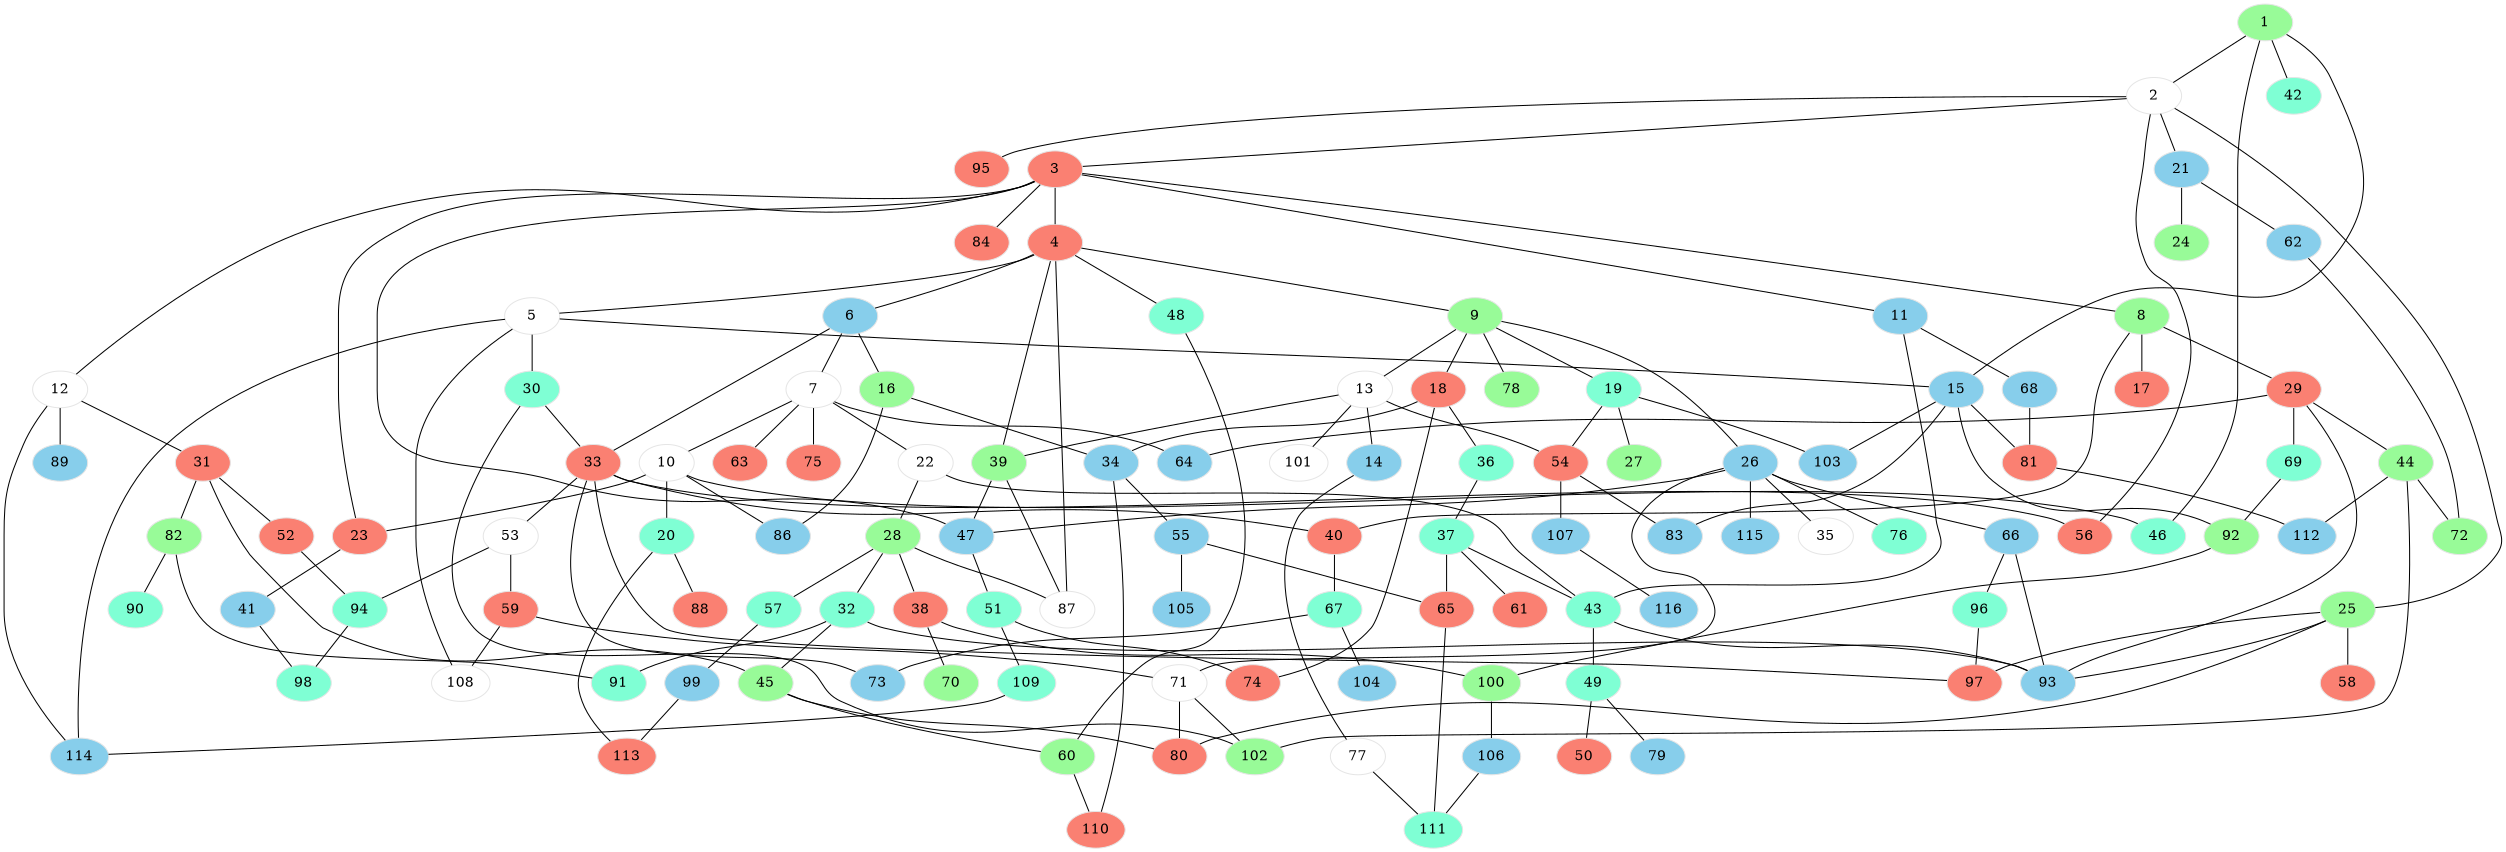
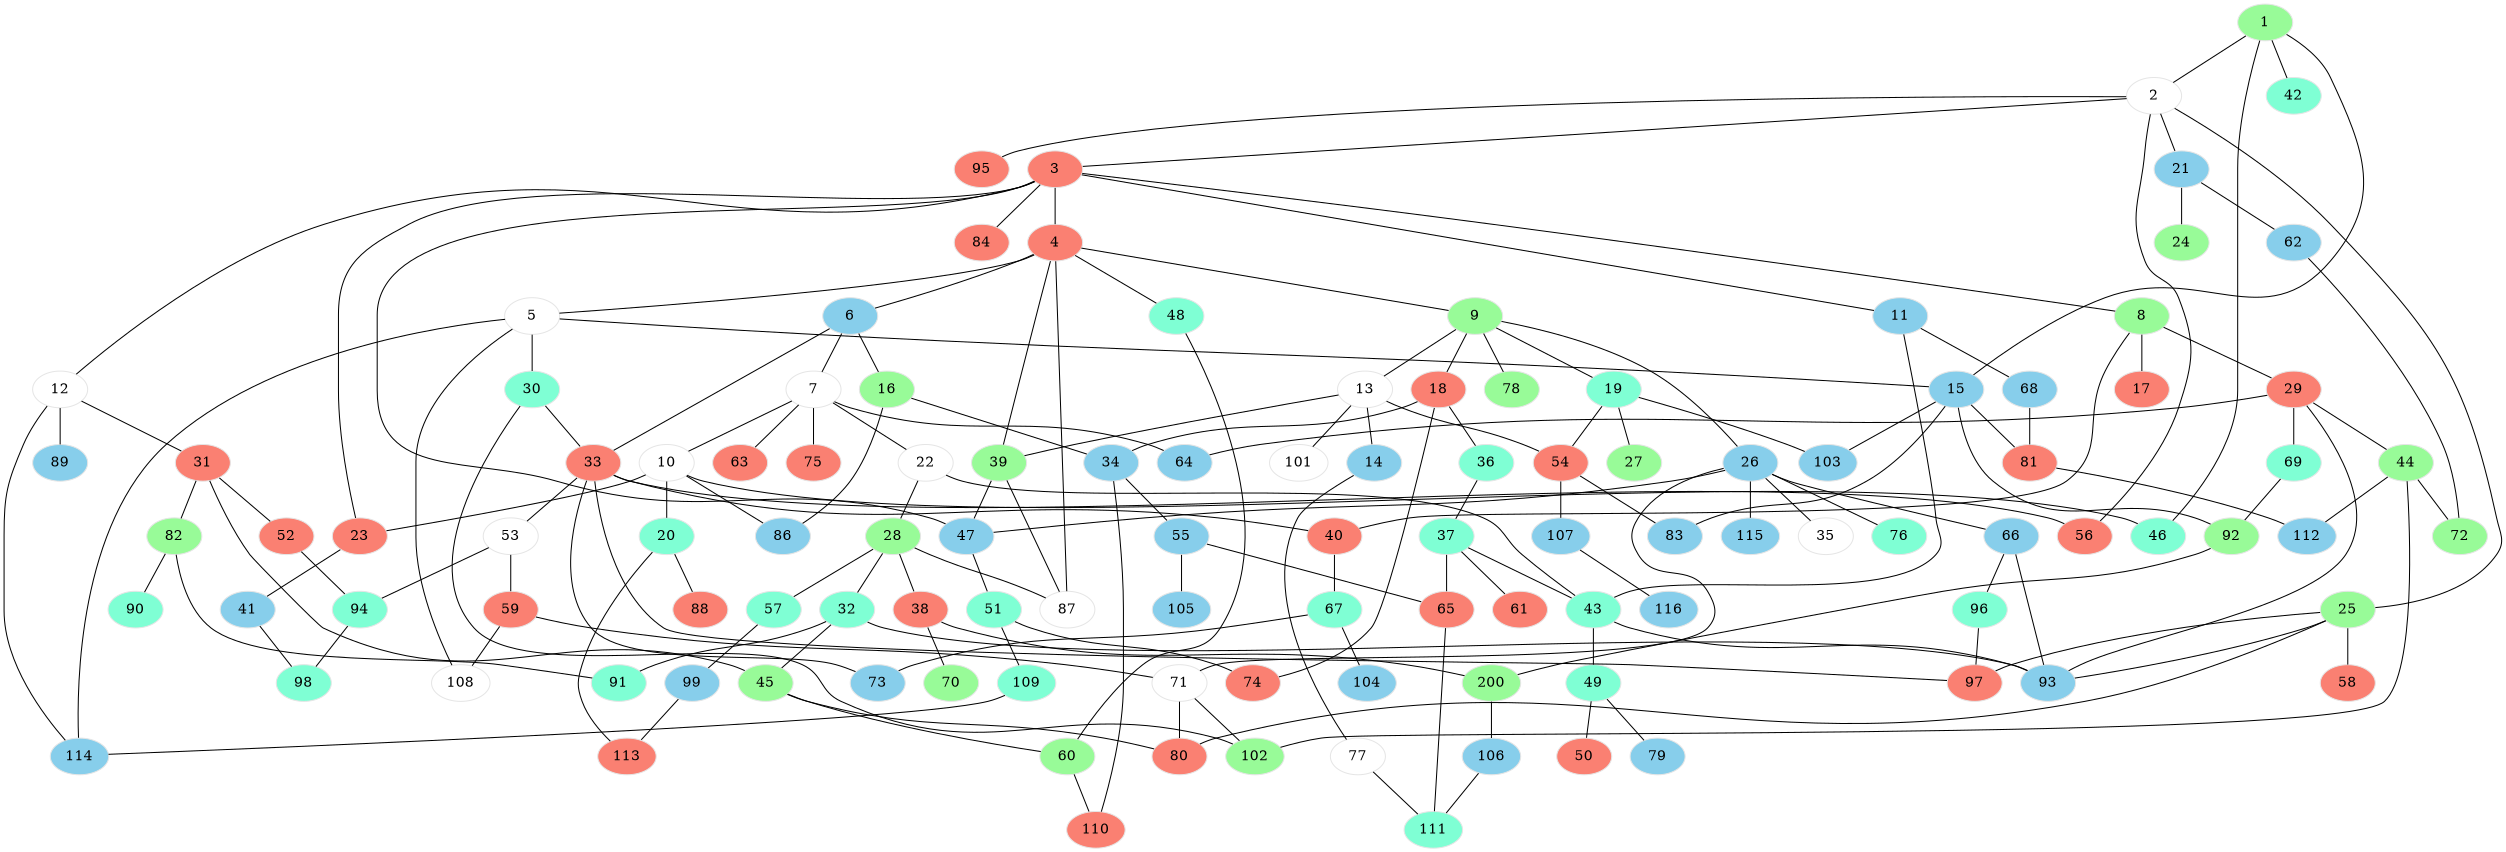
(1491, 683) -> (1491, 683)
